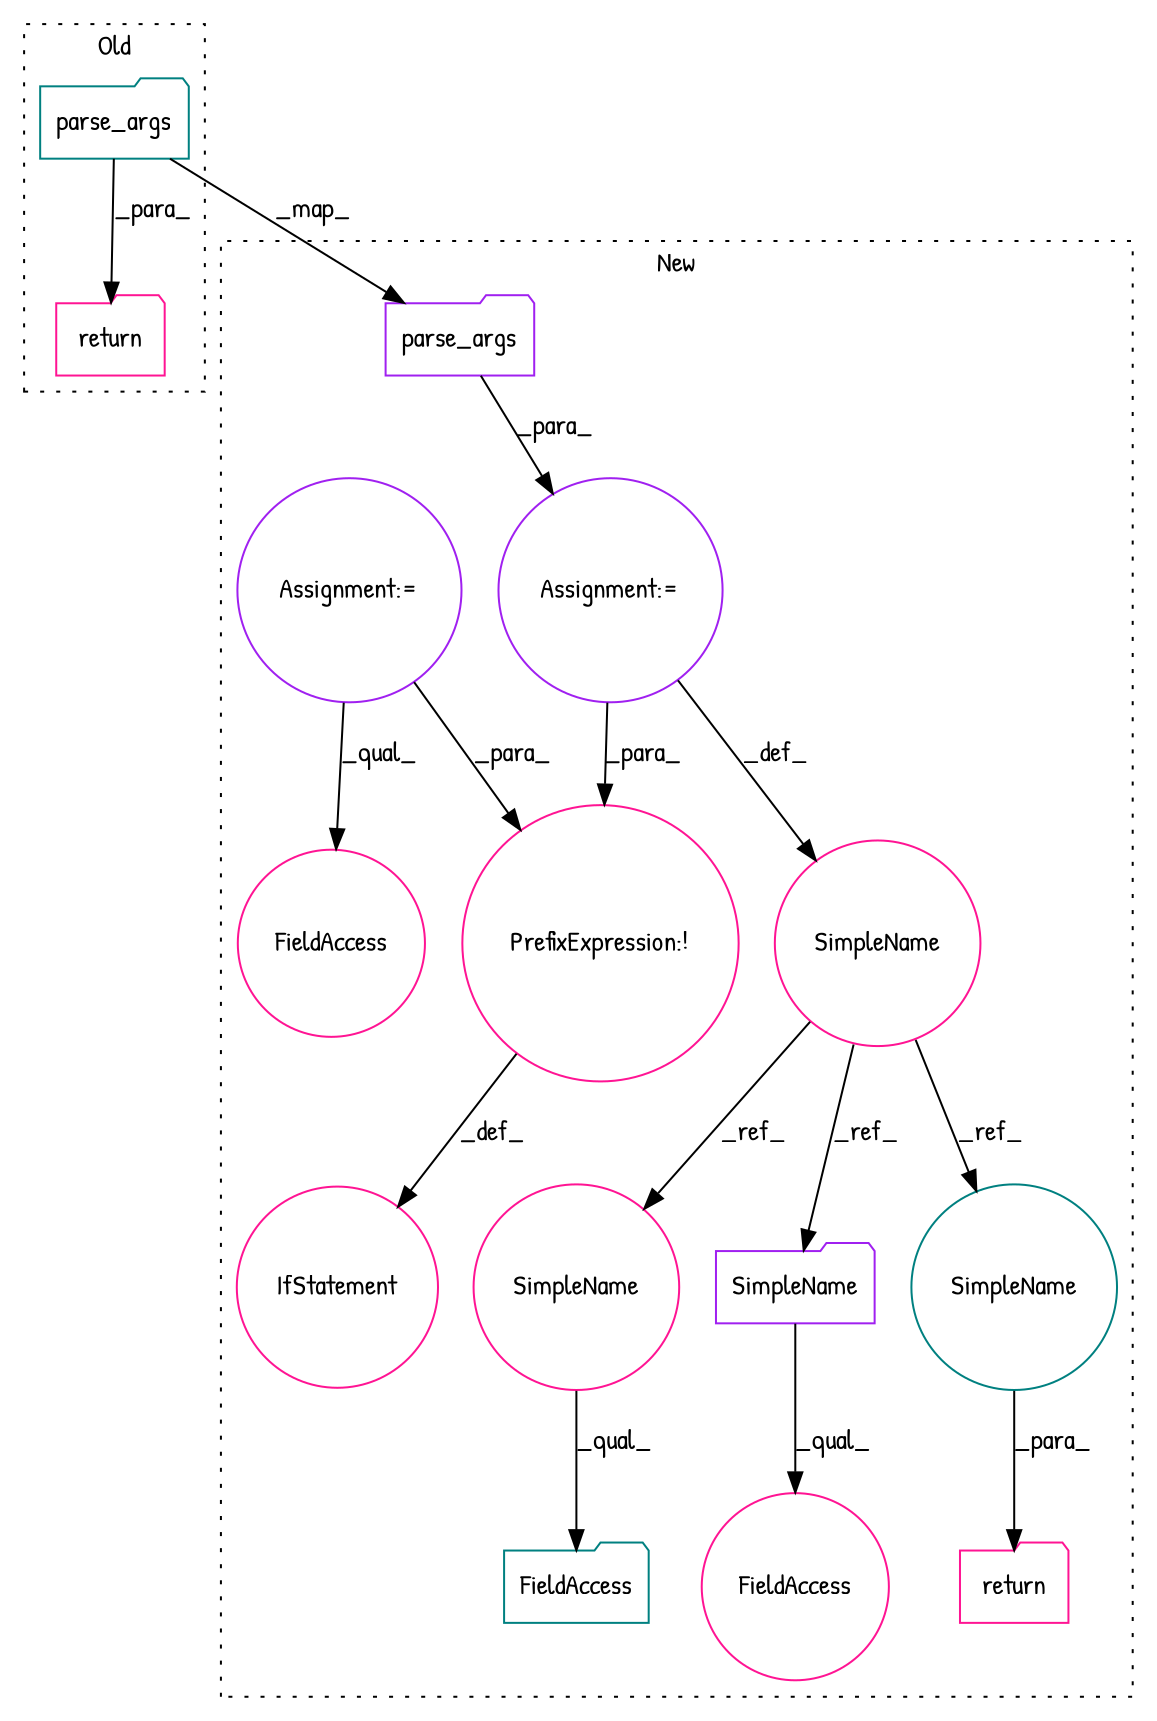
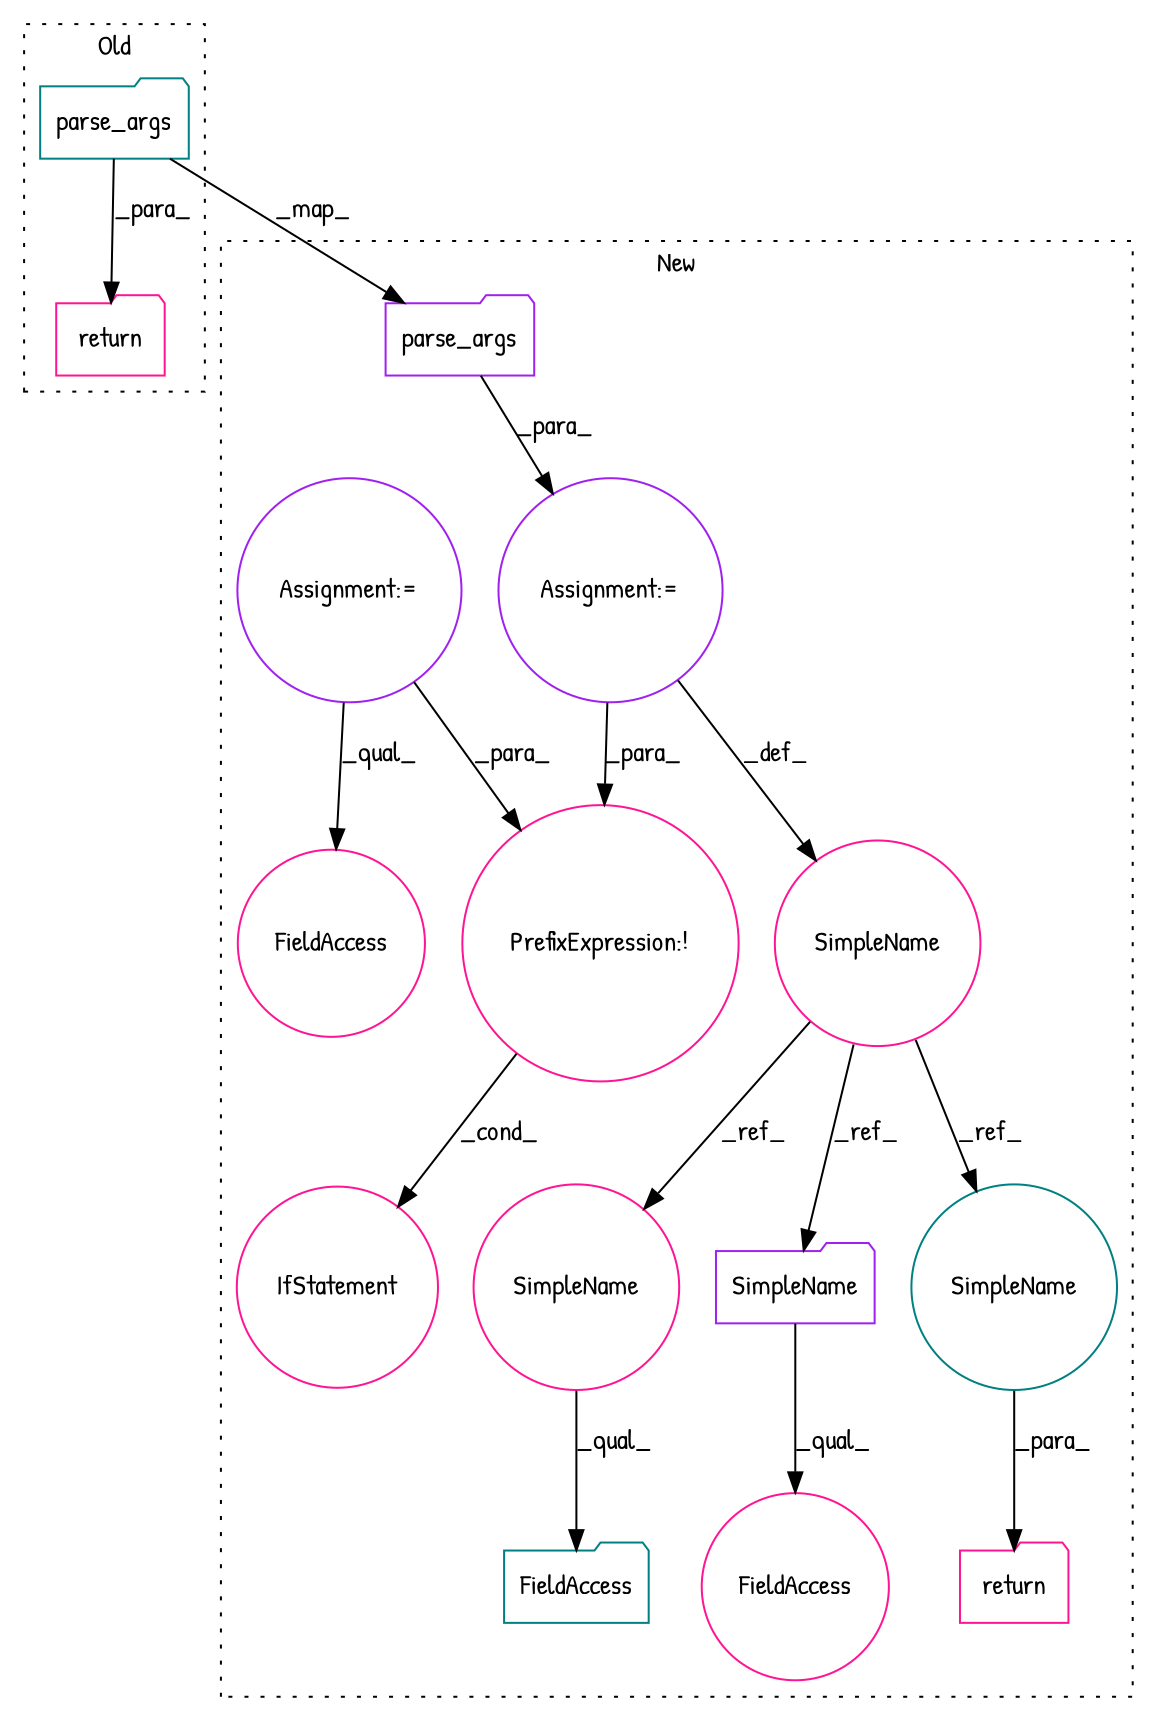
(493, 1133) -> (500, 1133)
